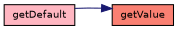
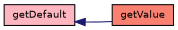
(88, 8) -> (99, 22)
